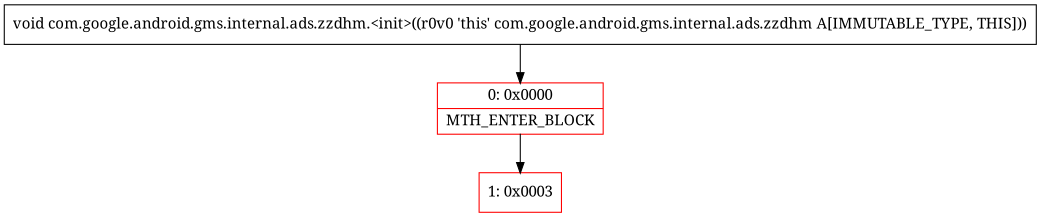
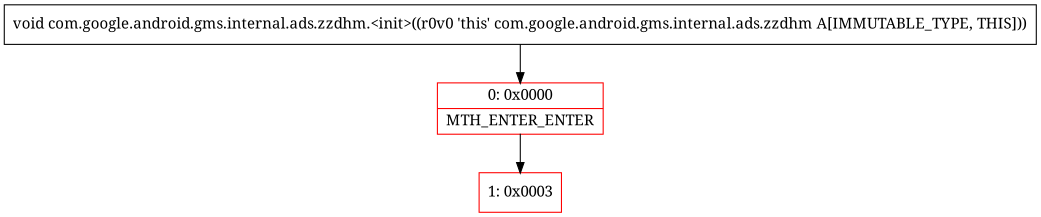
(520, 121) -> (520, 121)
